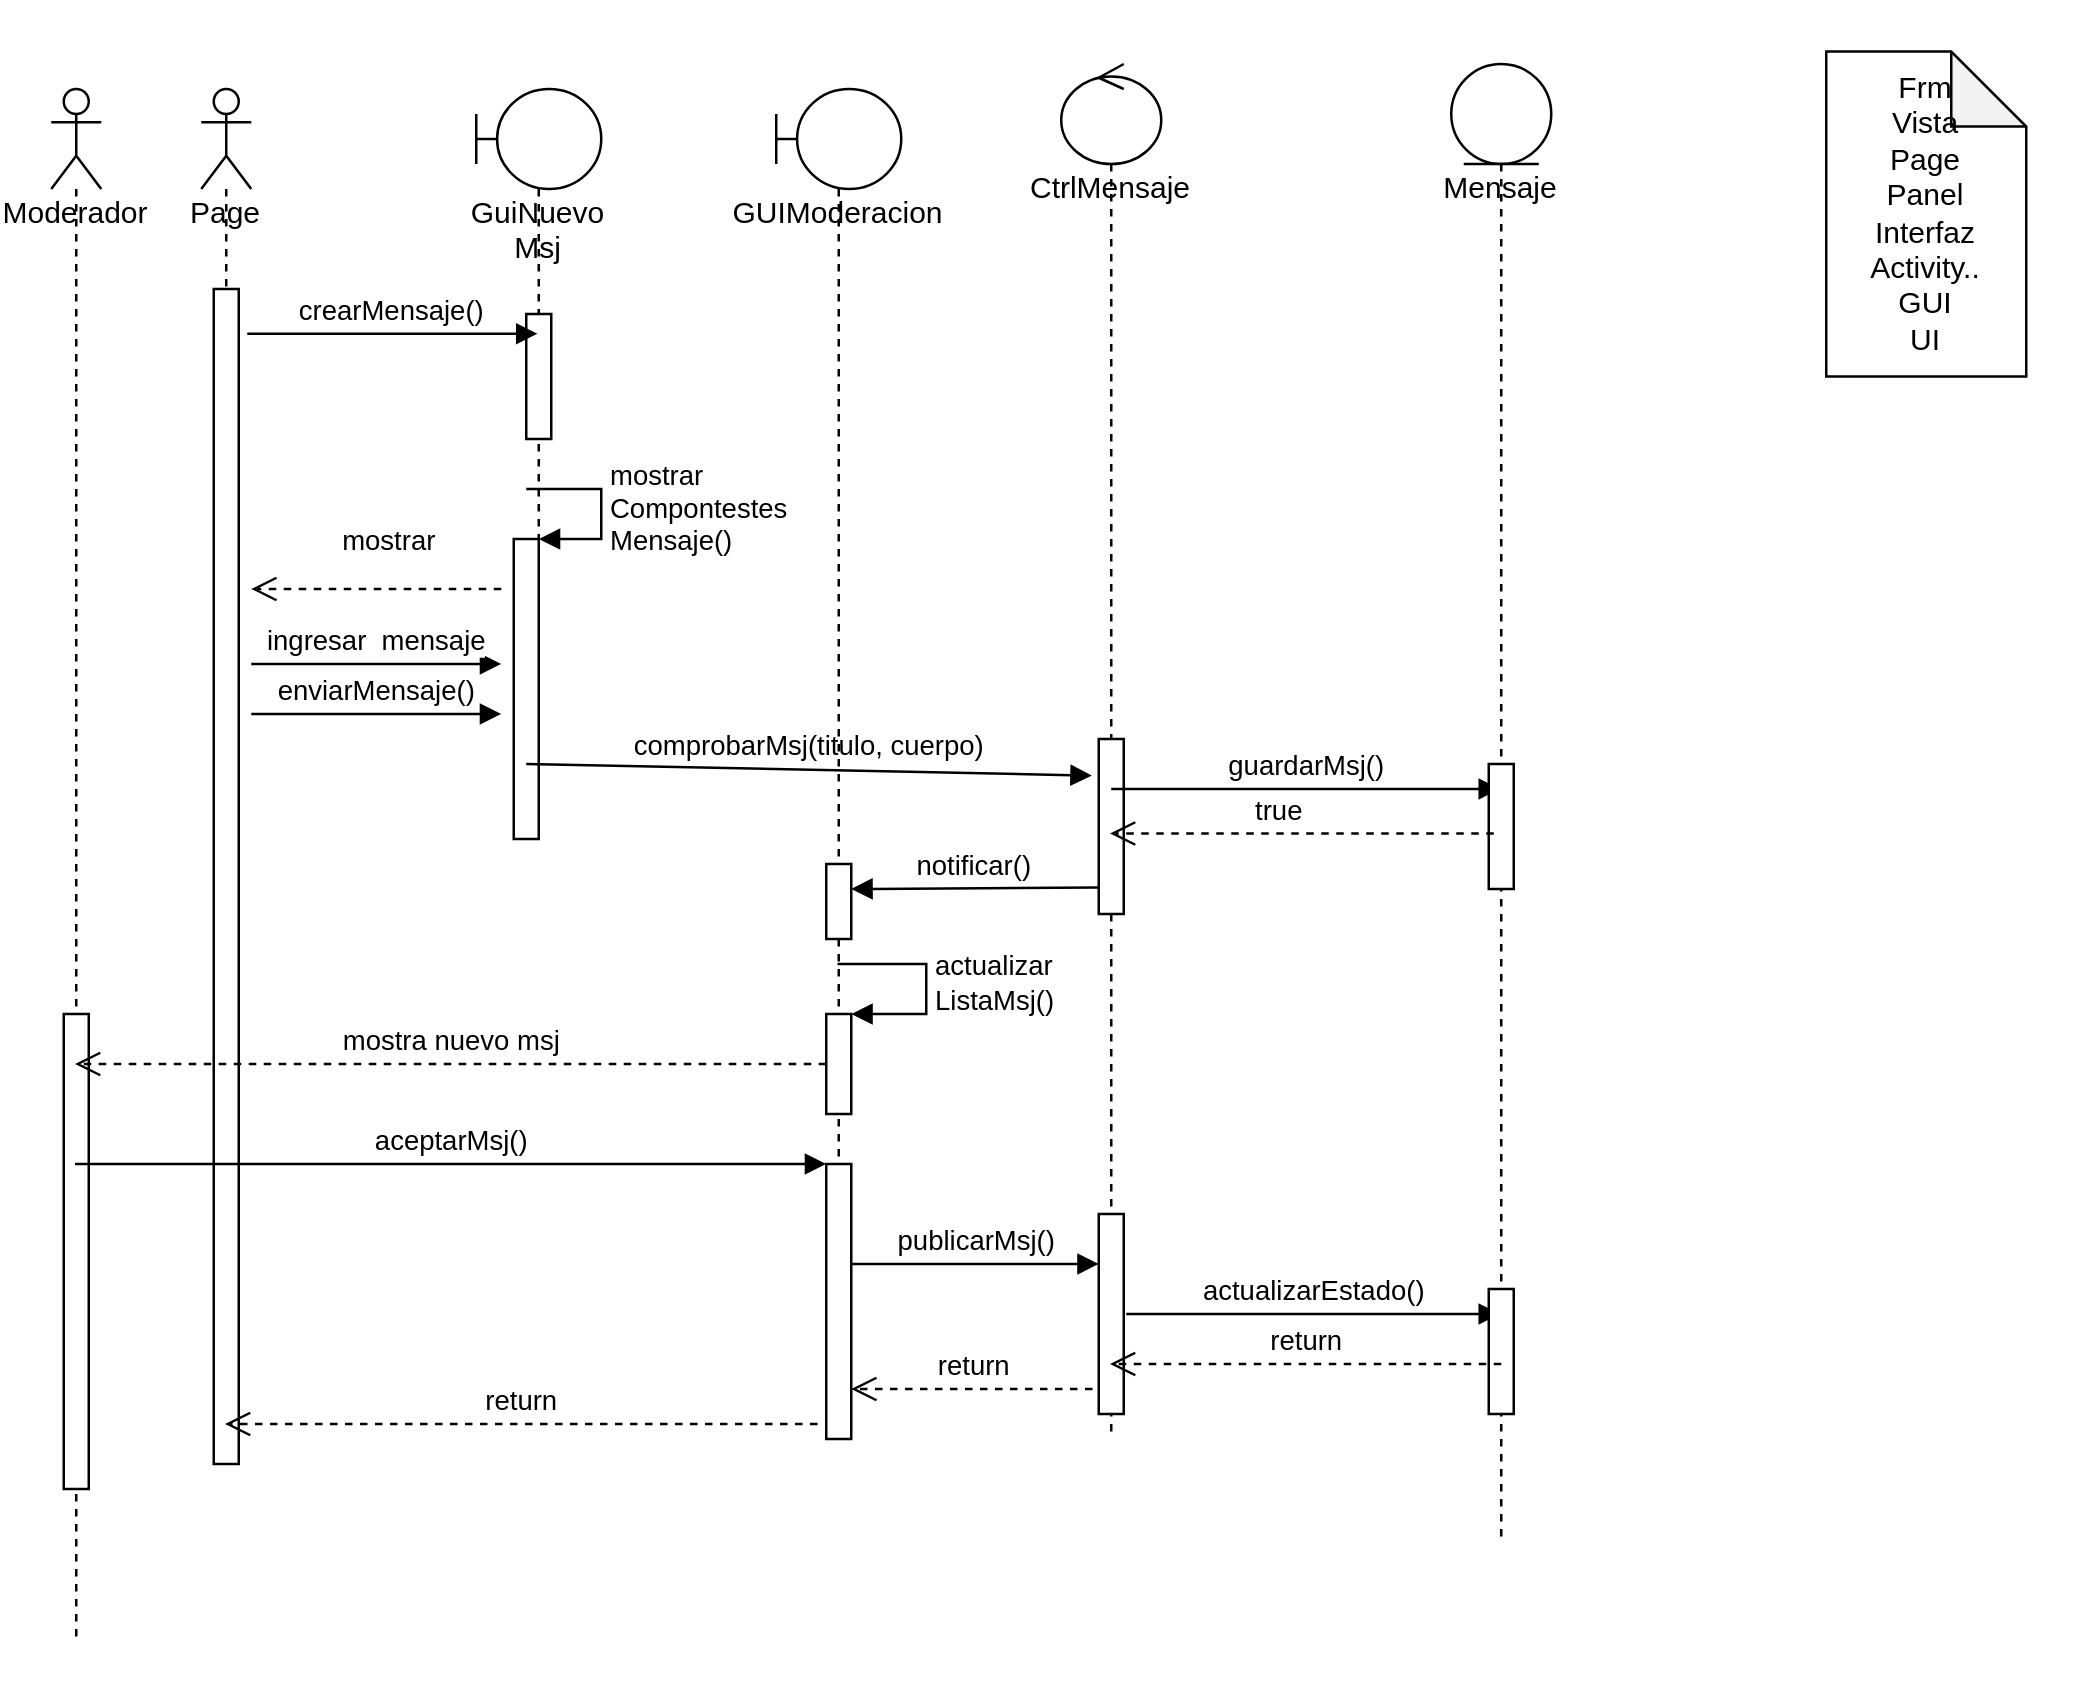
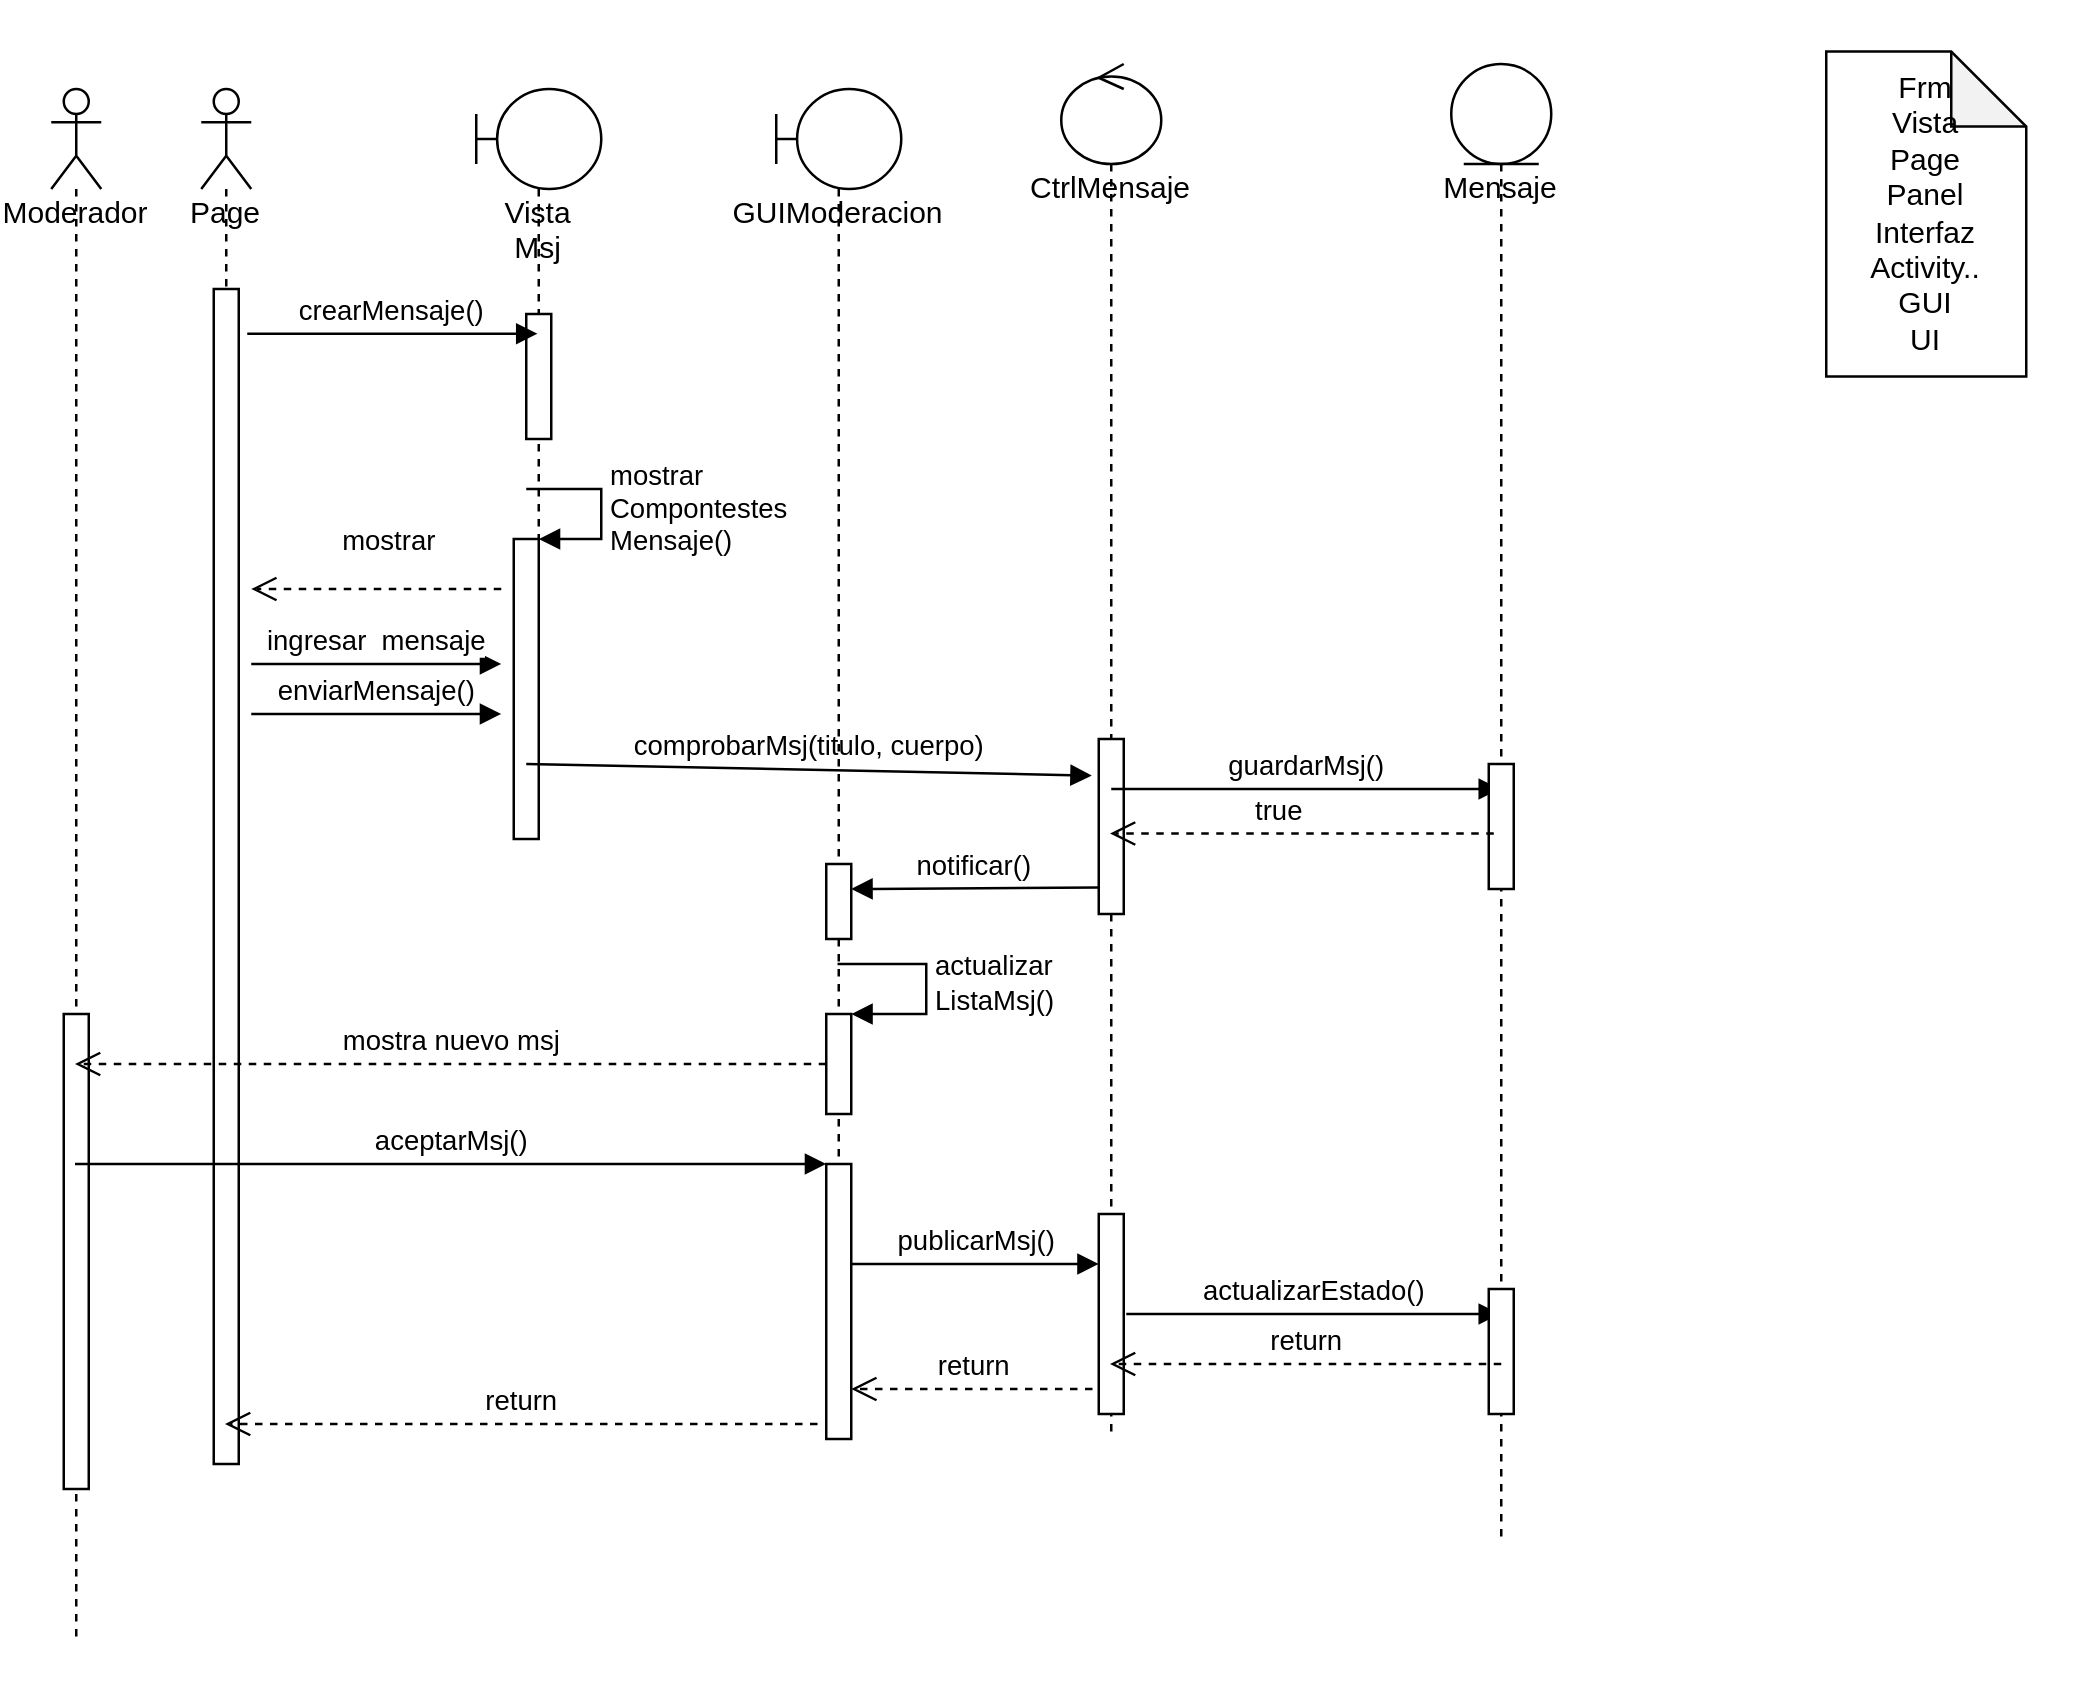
(539, 250) -> (539, 232)
